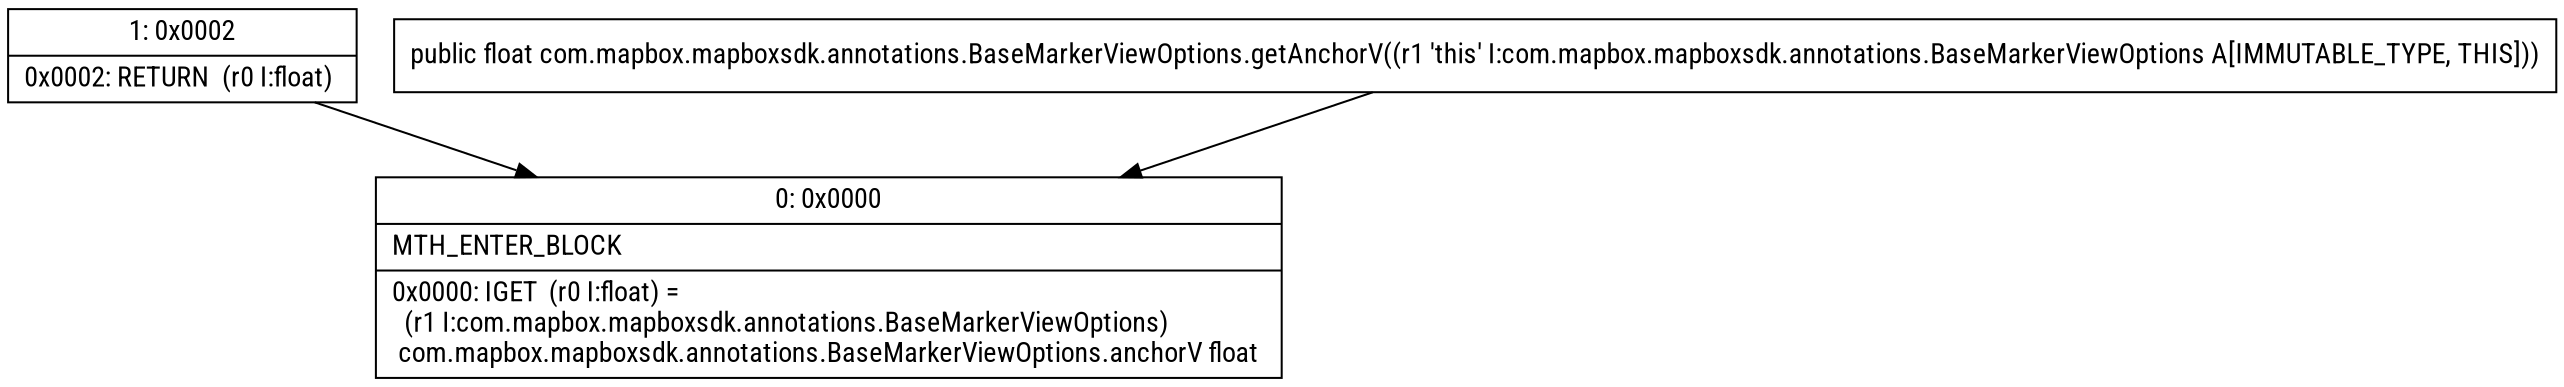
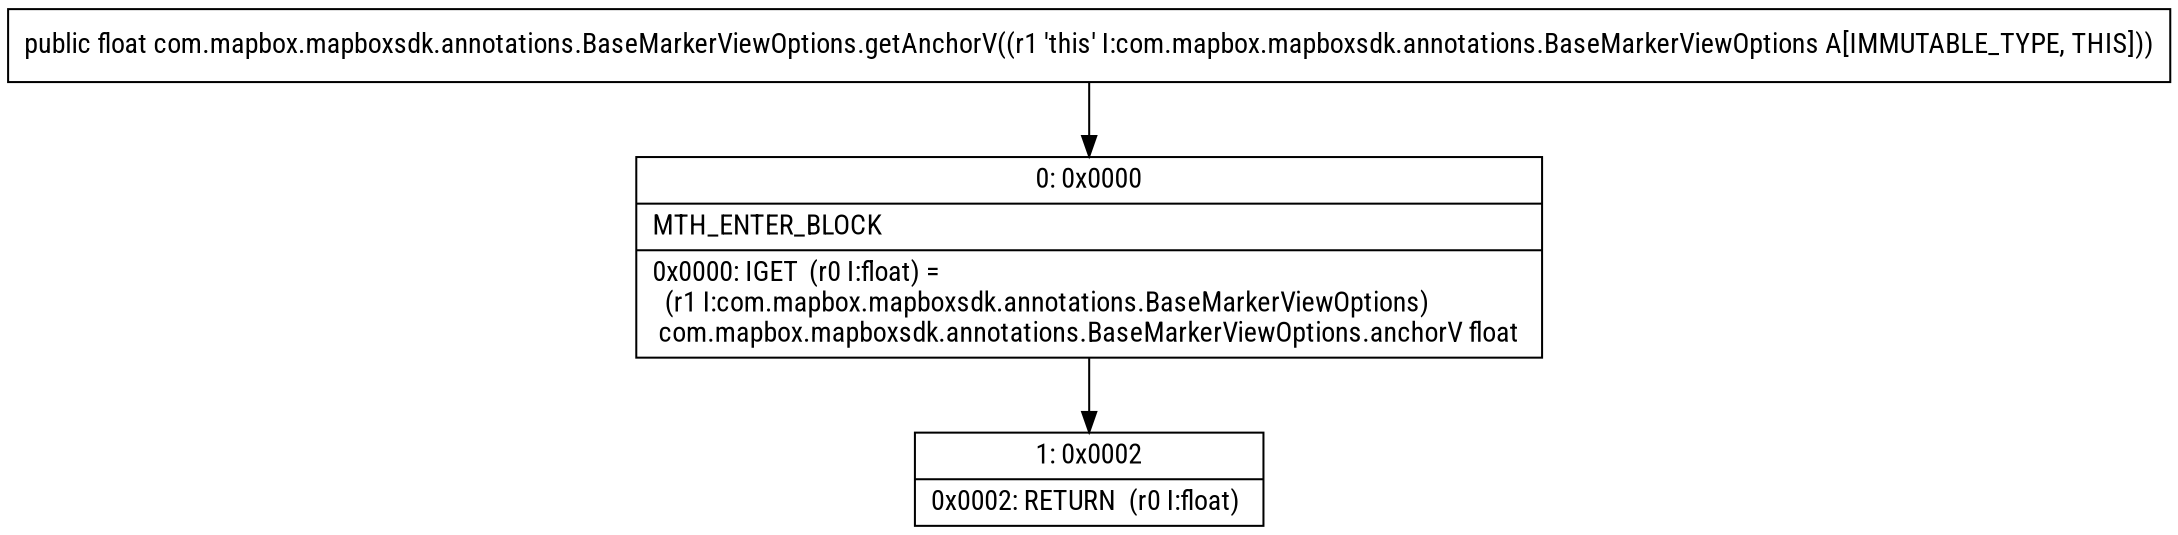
(416, 136) -> (1089, 385)
